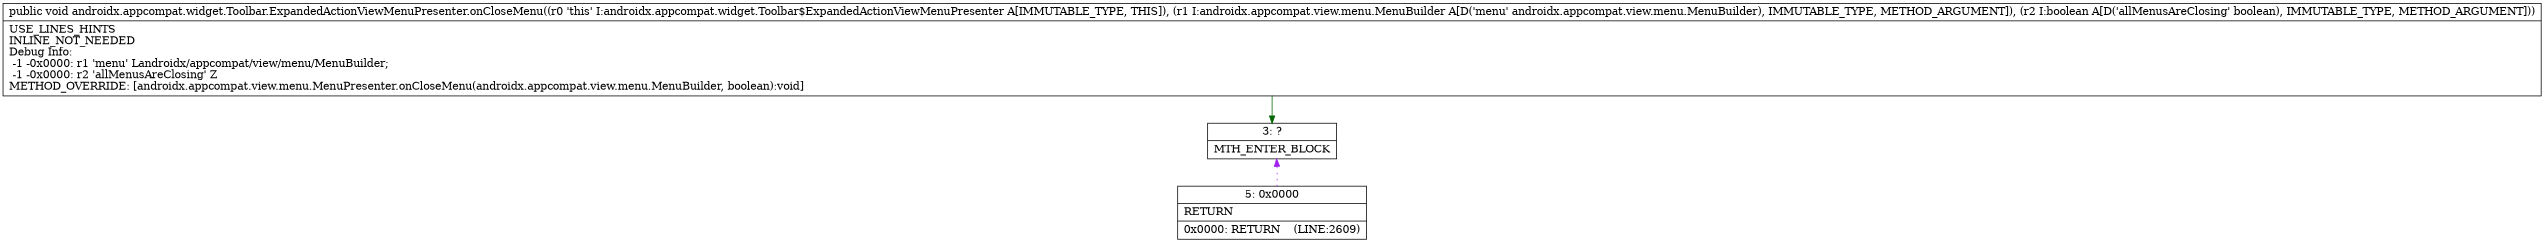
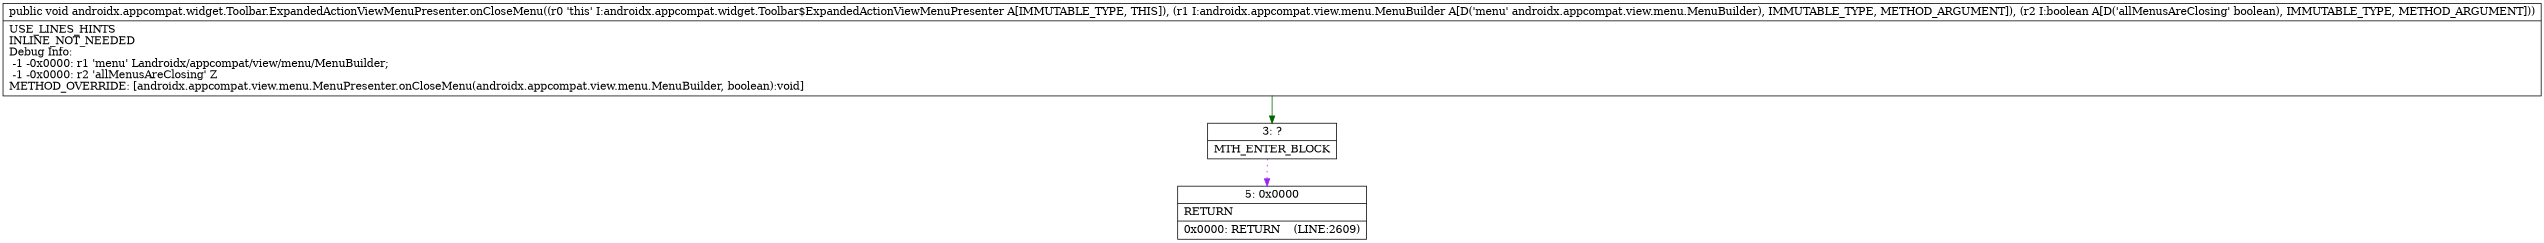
(1277, 176) -> (1267, 169)
